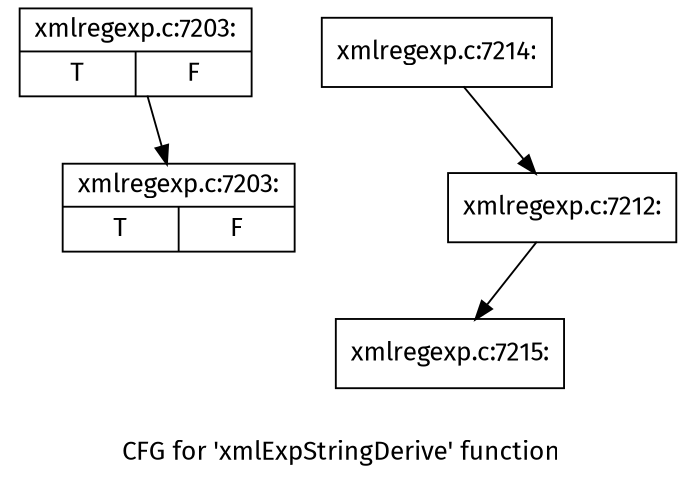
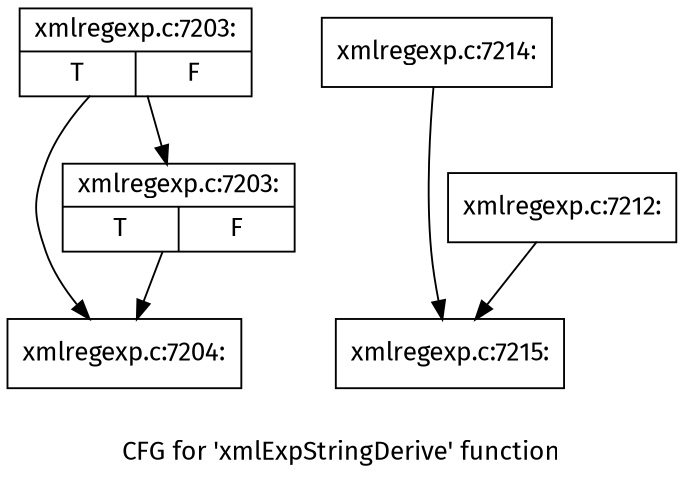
(493, 123) -> (429, 194)
none -> (124, 354)
